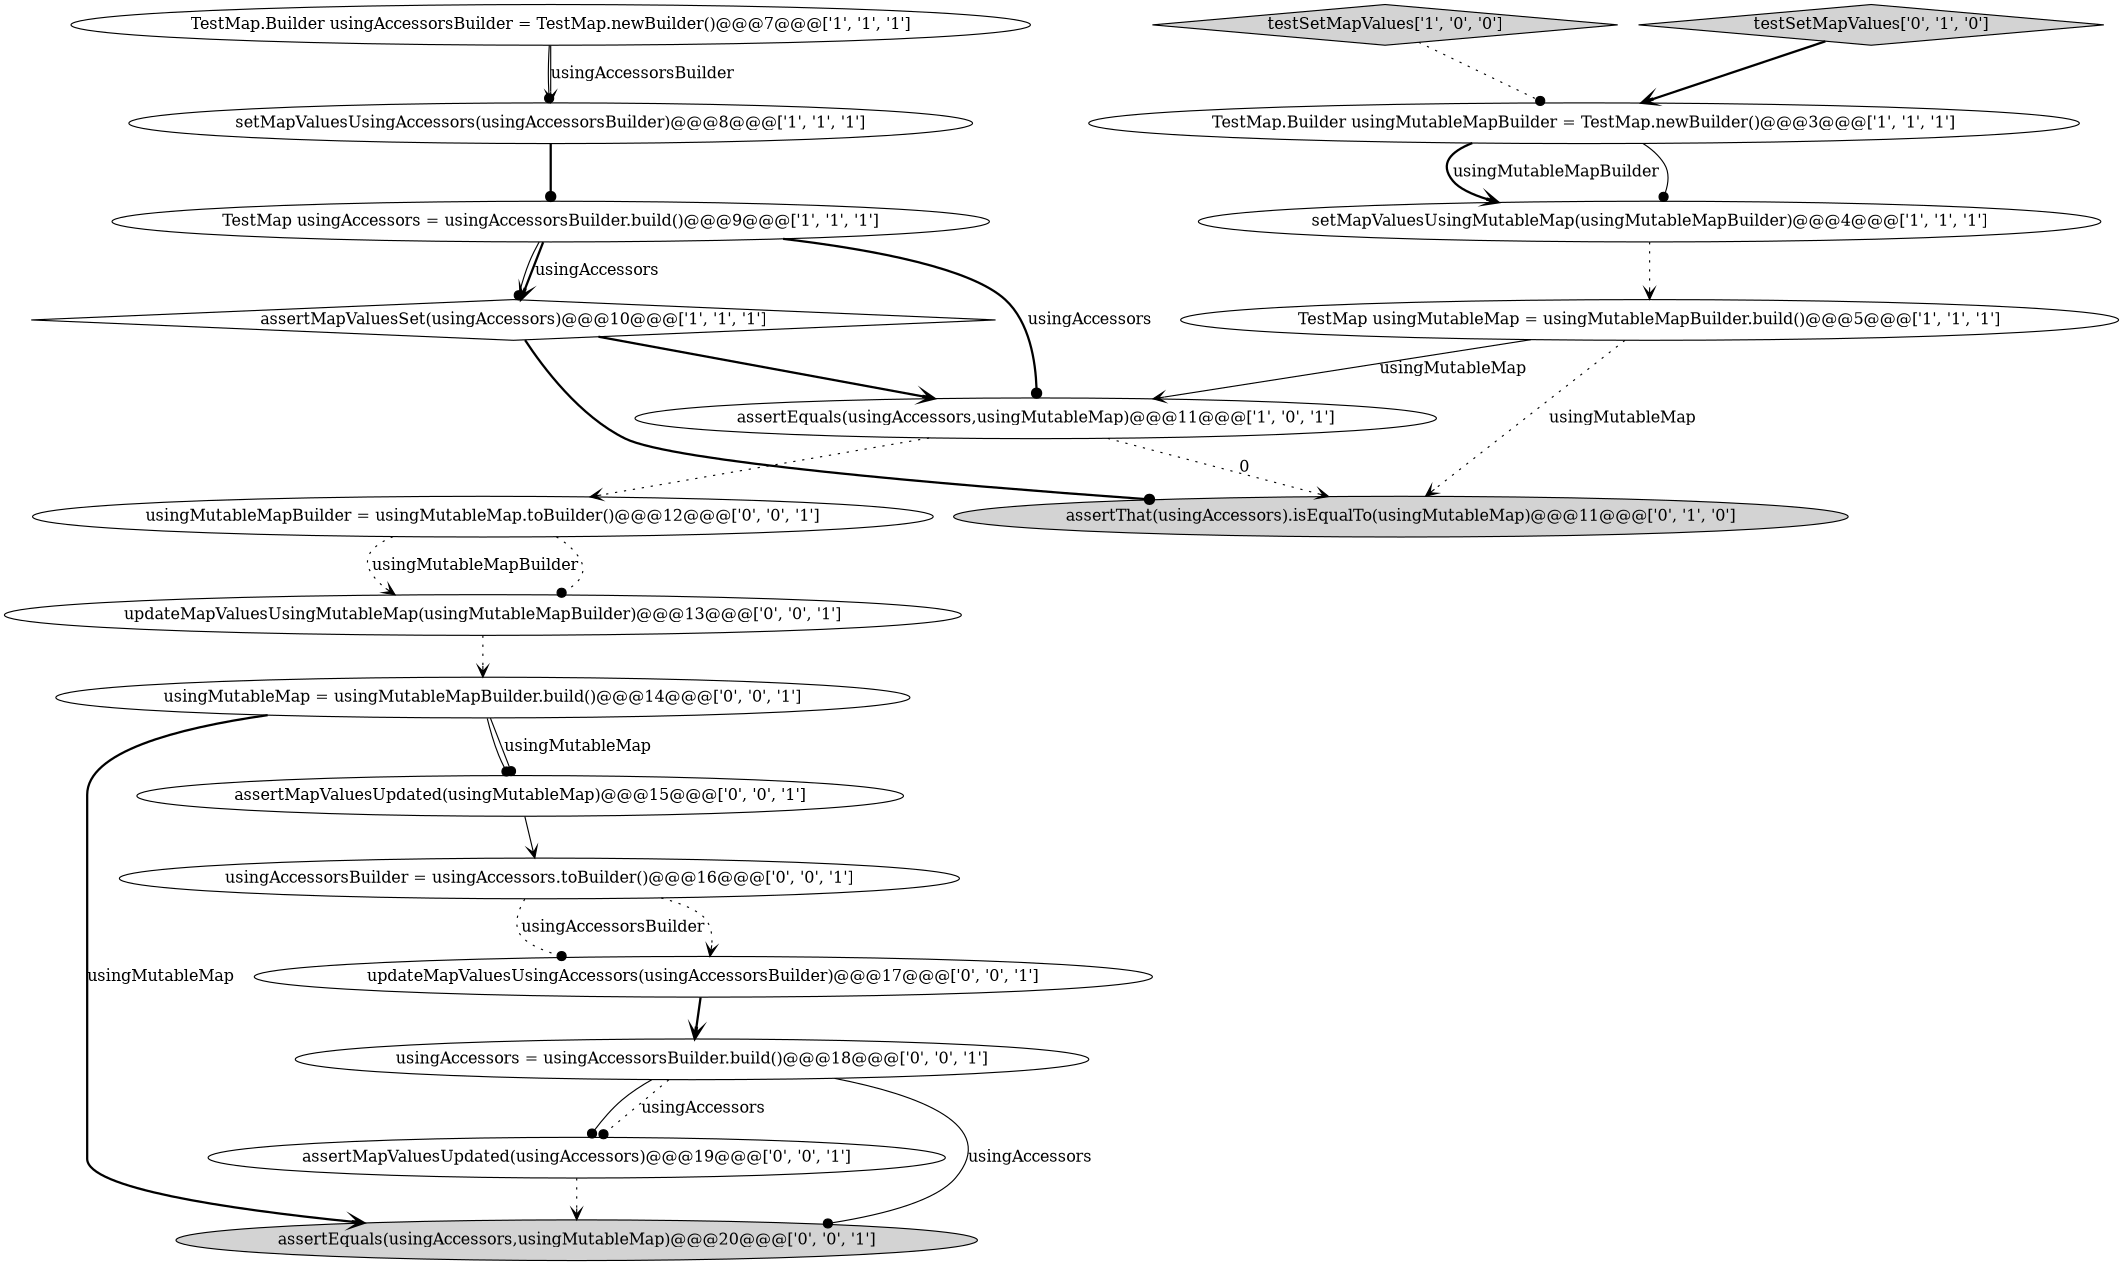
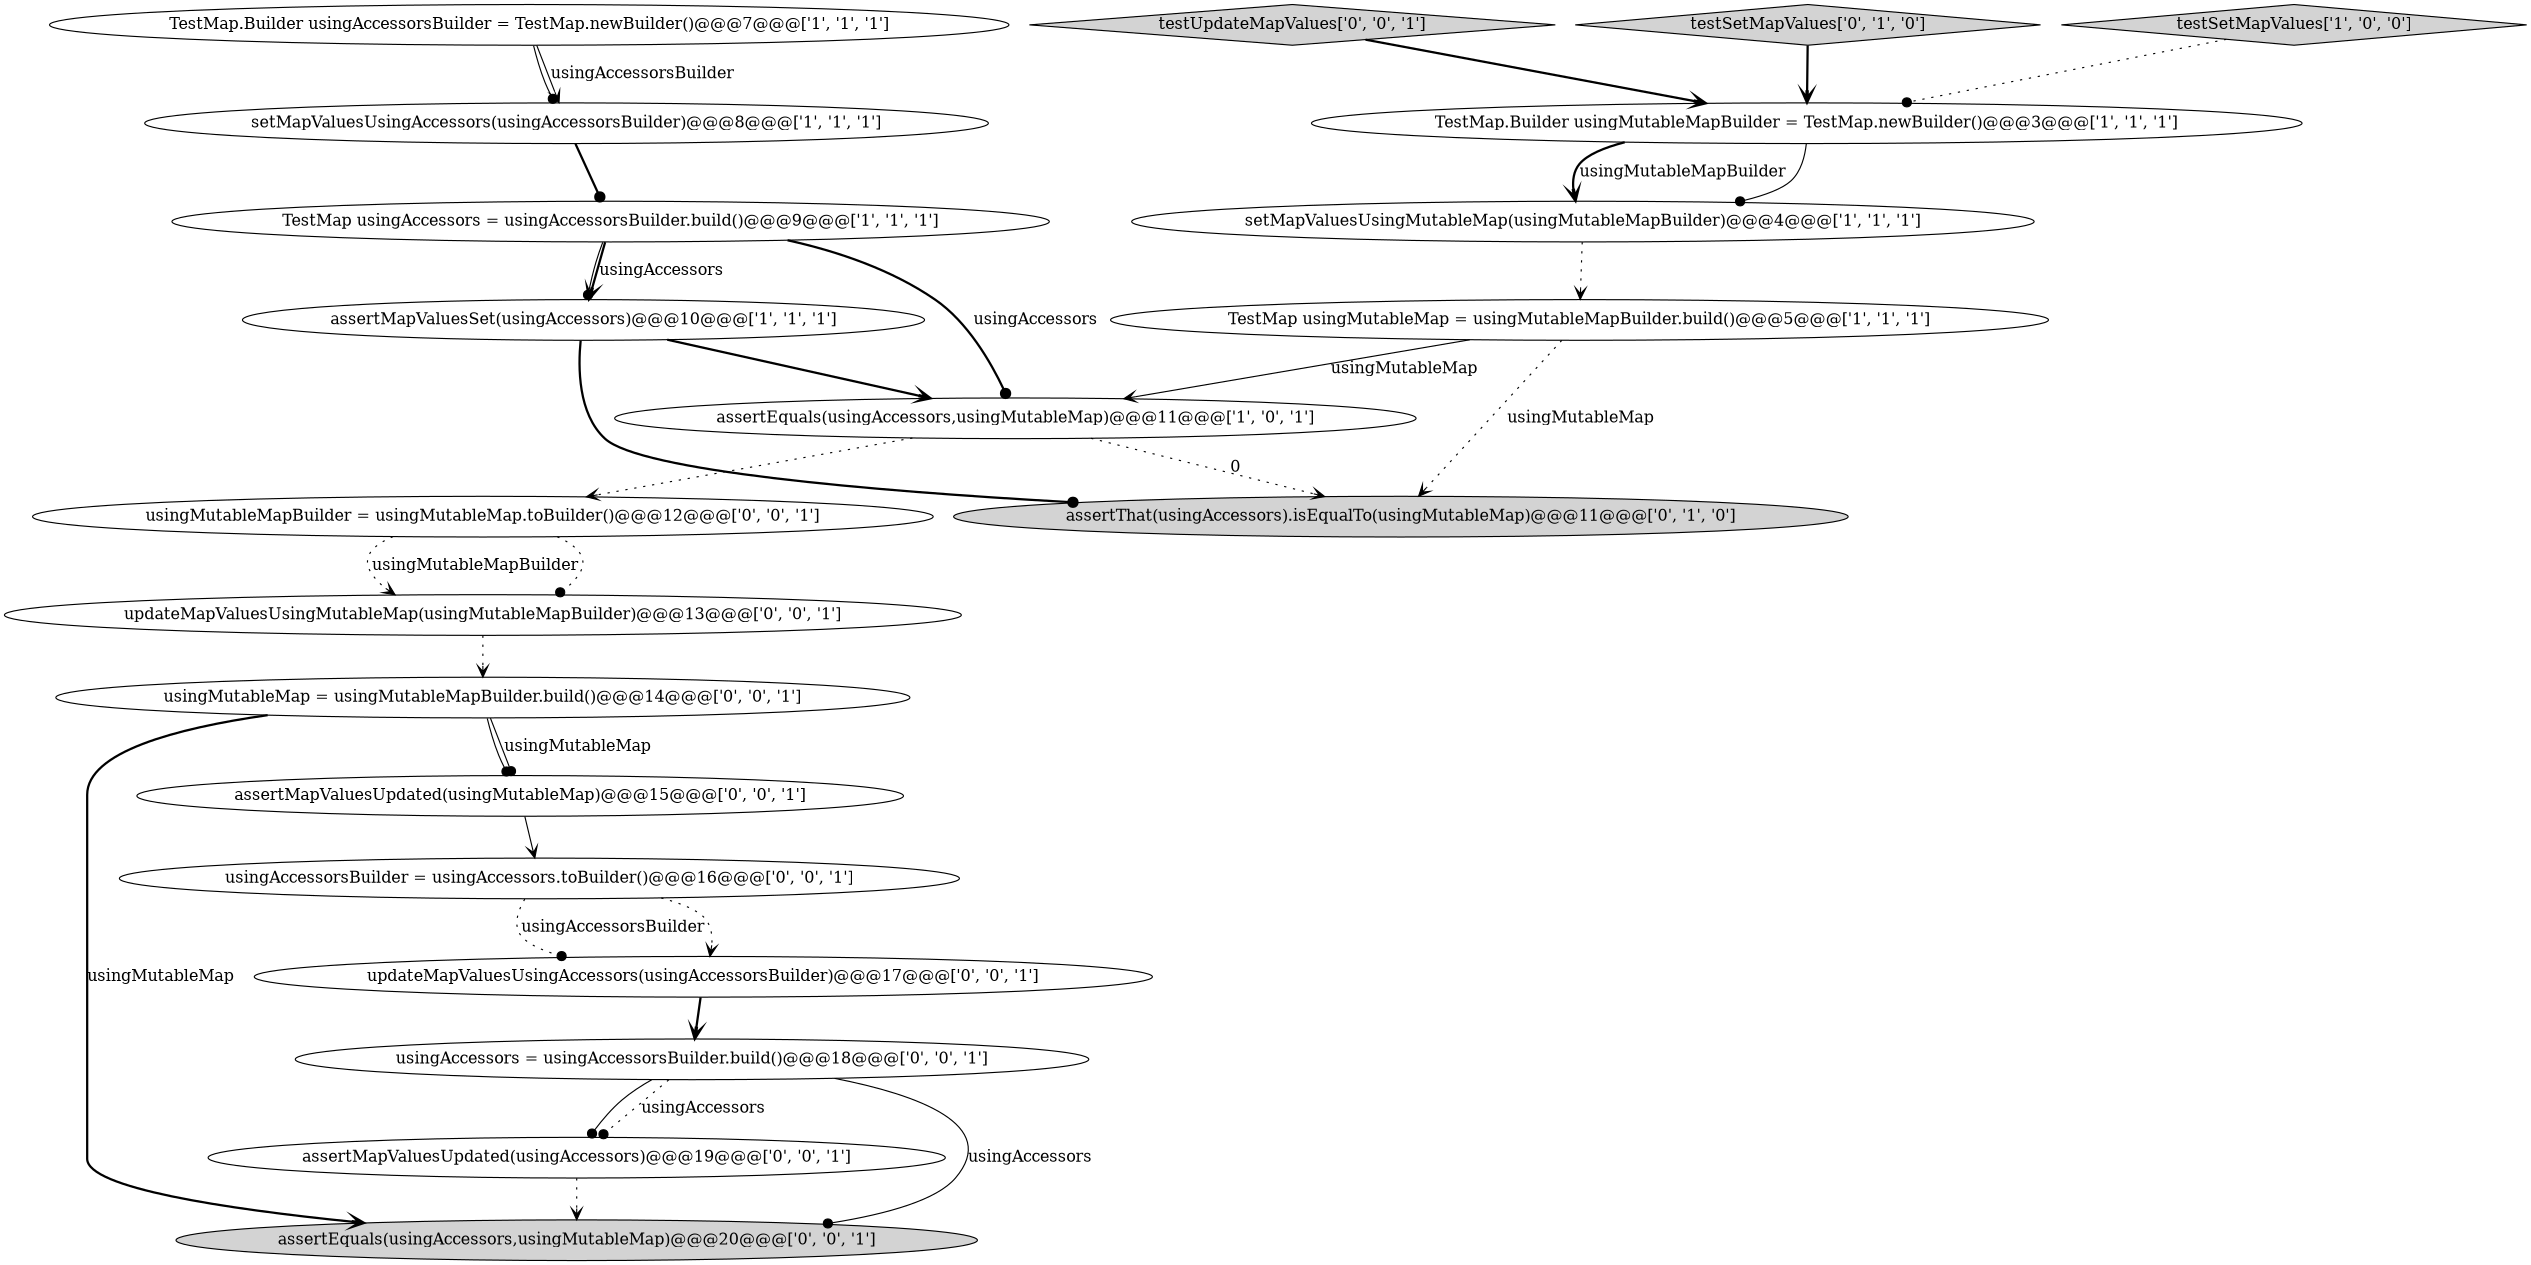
none -> (1292, 25)
(513, 320) -> (583, 320)
